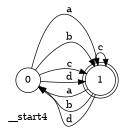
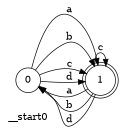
(28, 117) -> (28, 117)
